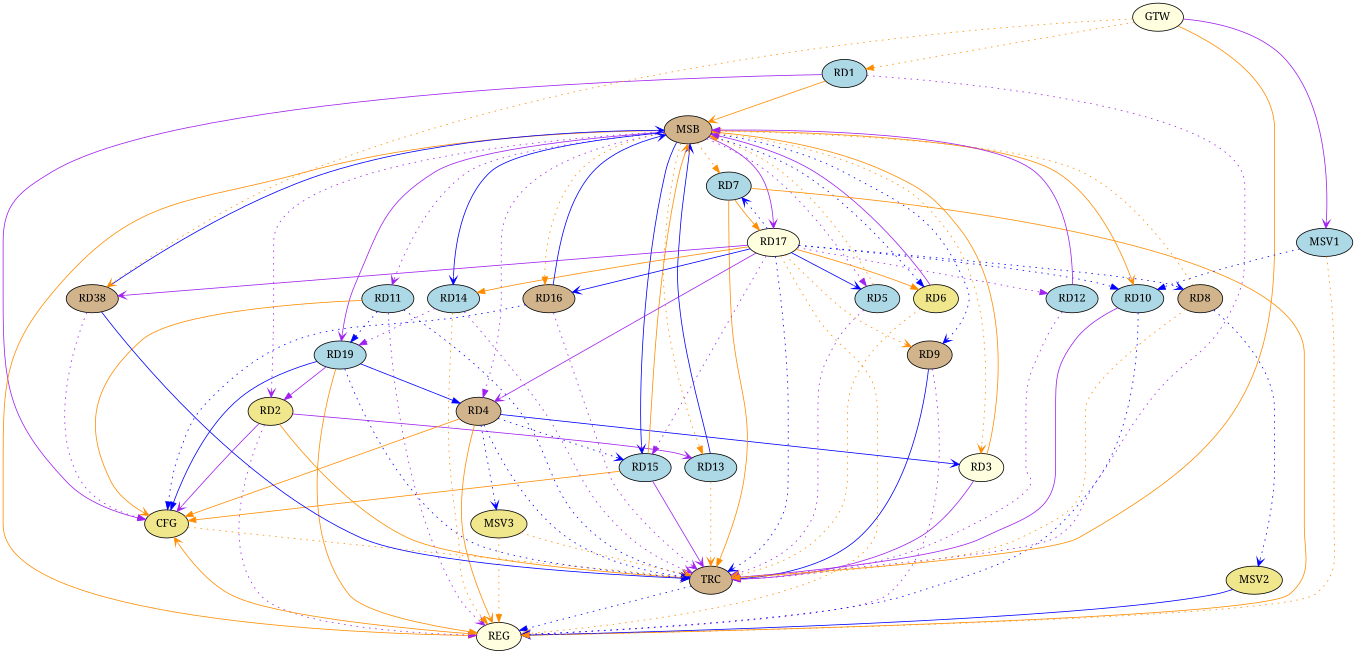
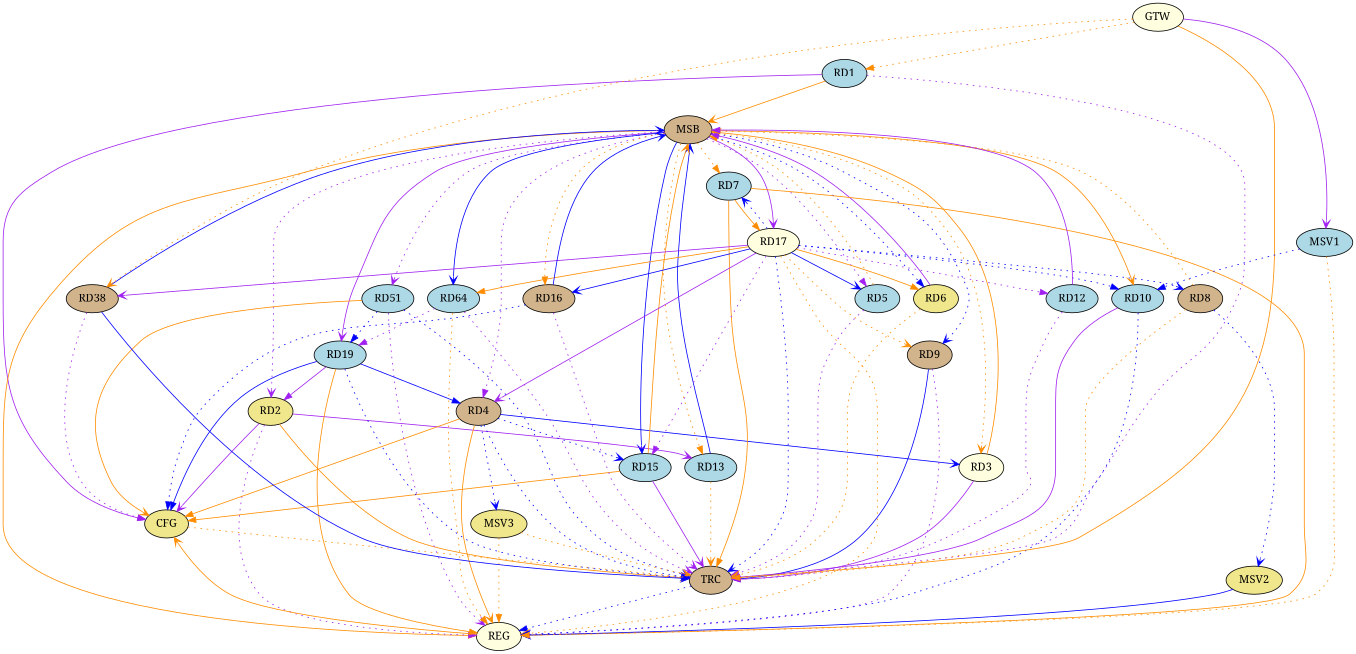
(388, 299) -> (388, 299)
(454, 299) -> (454, 299)
